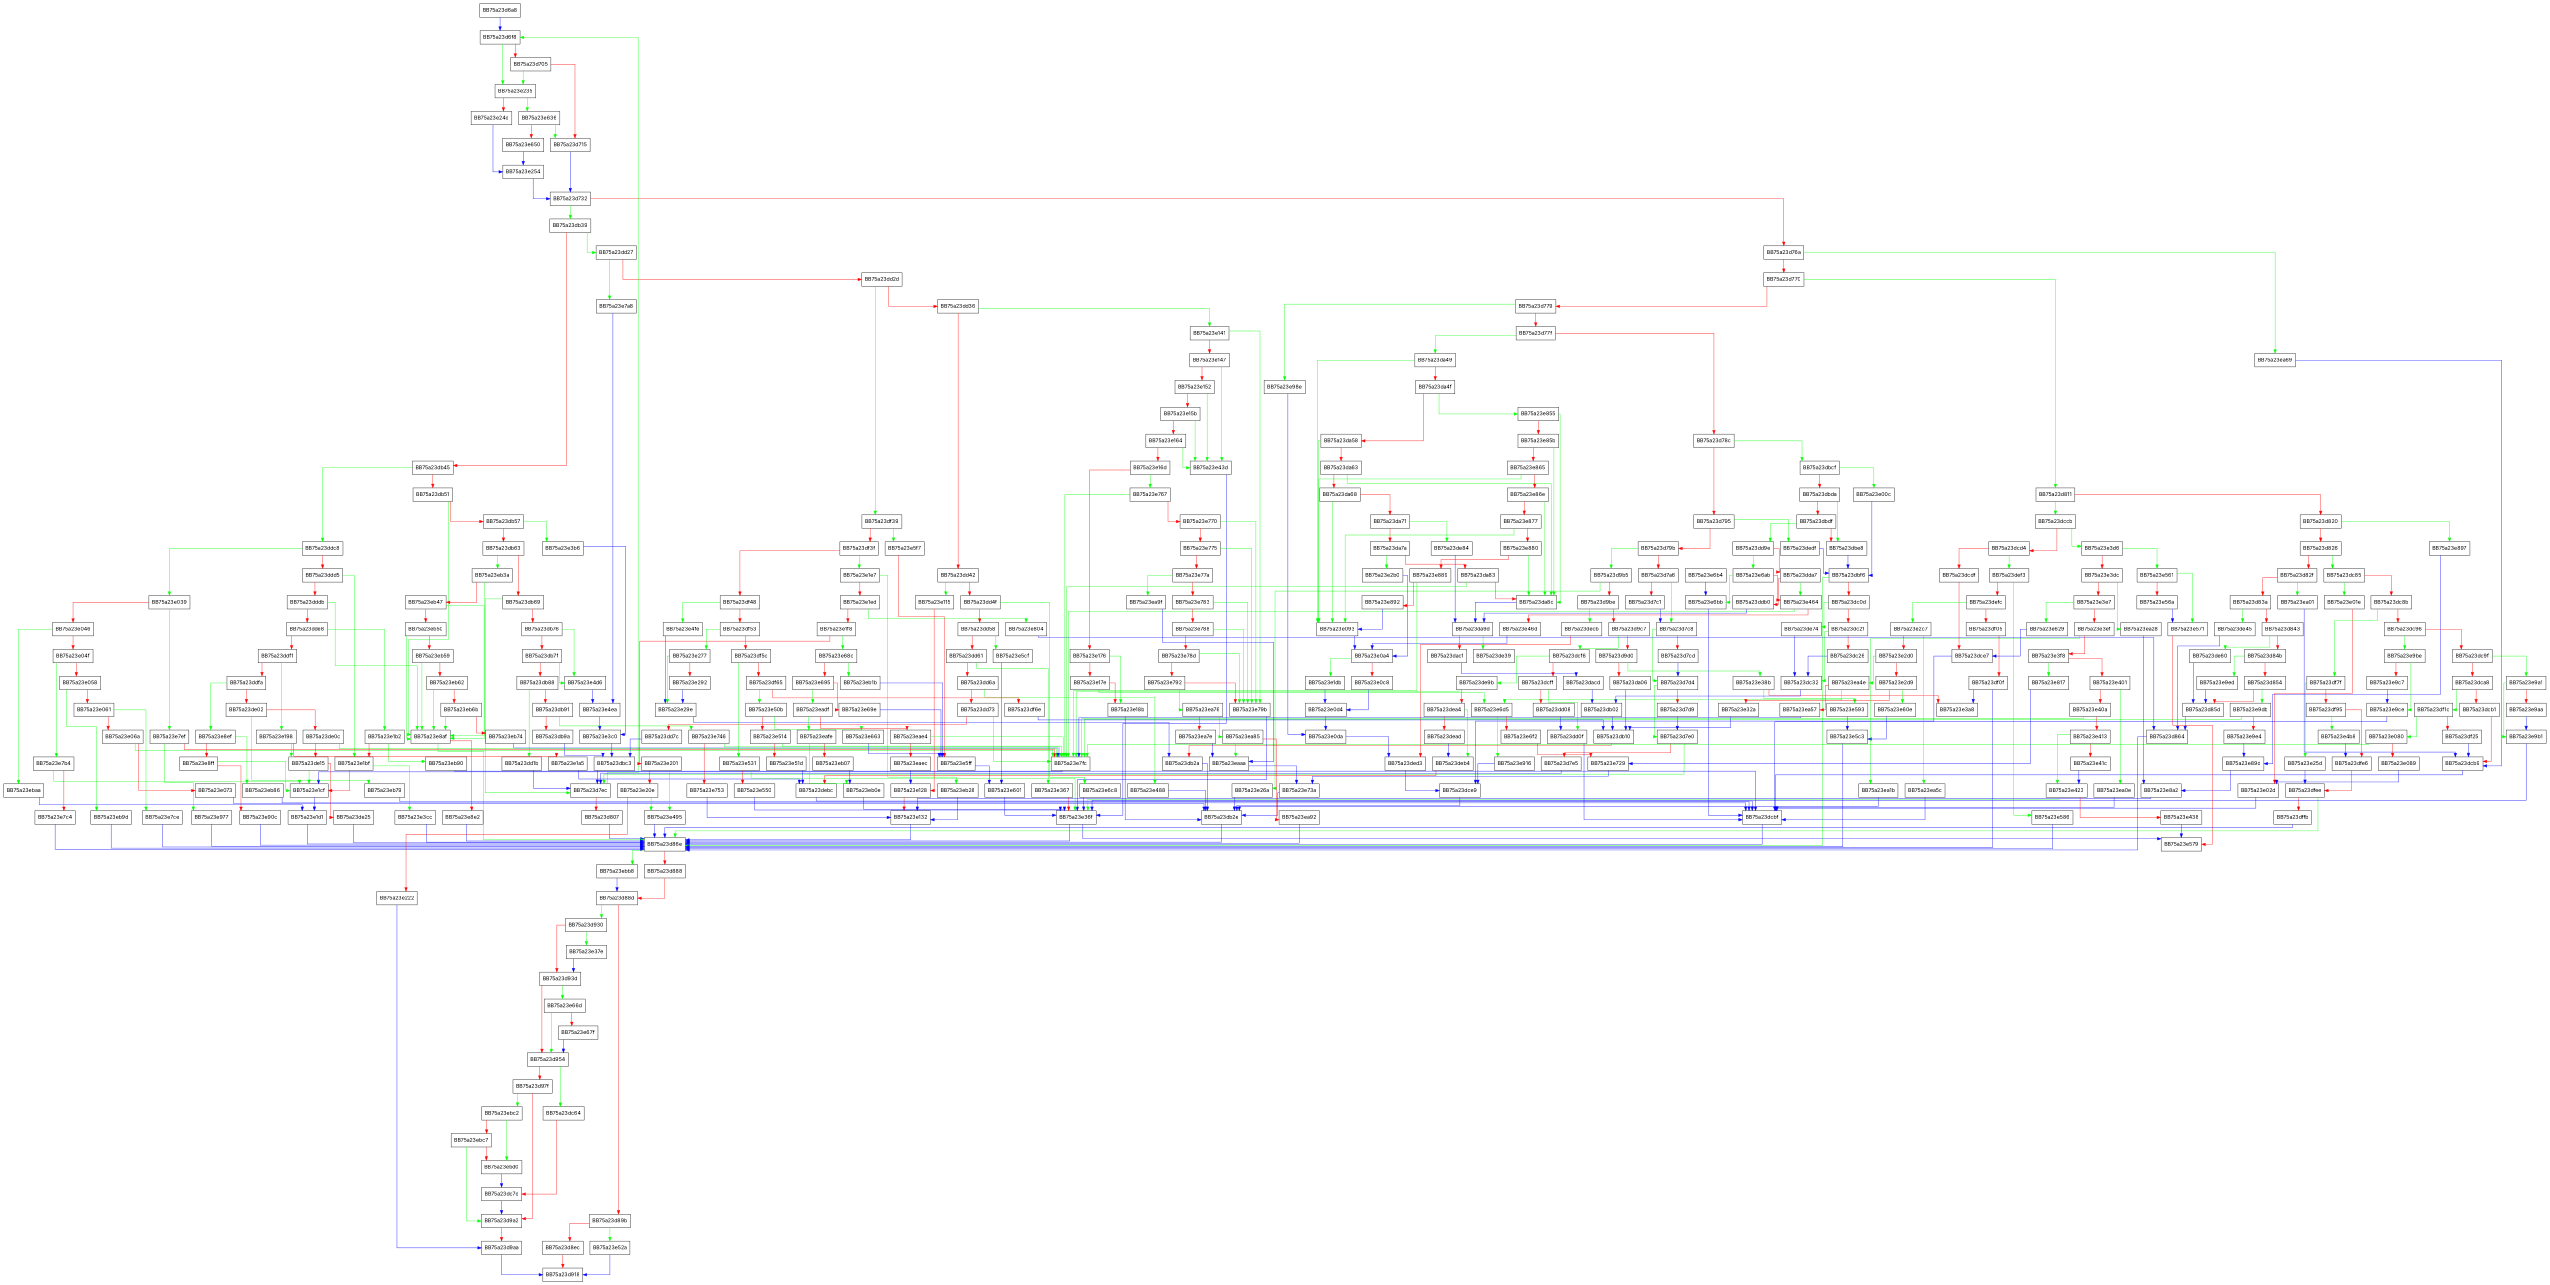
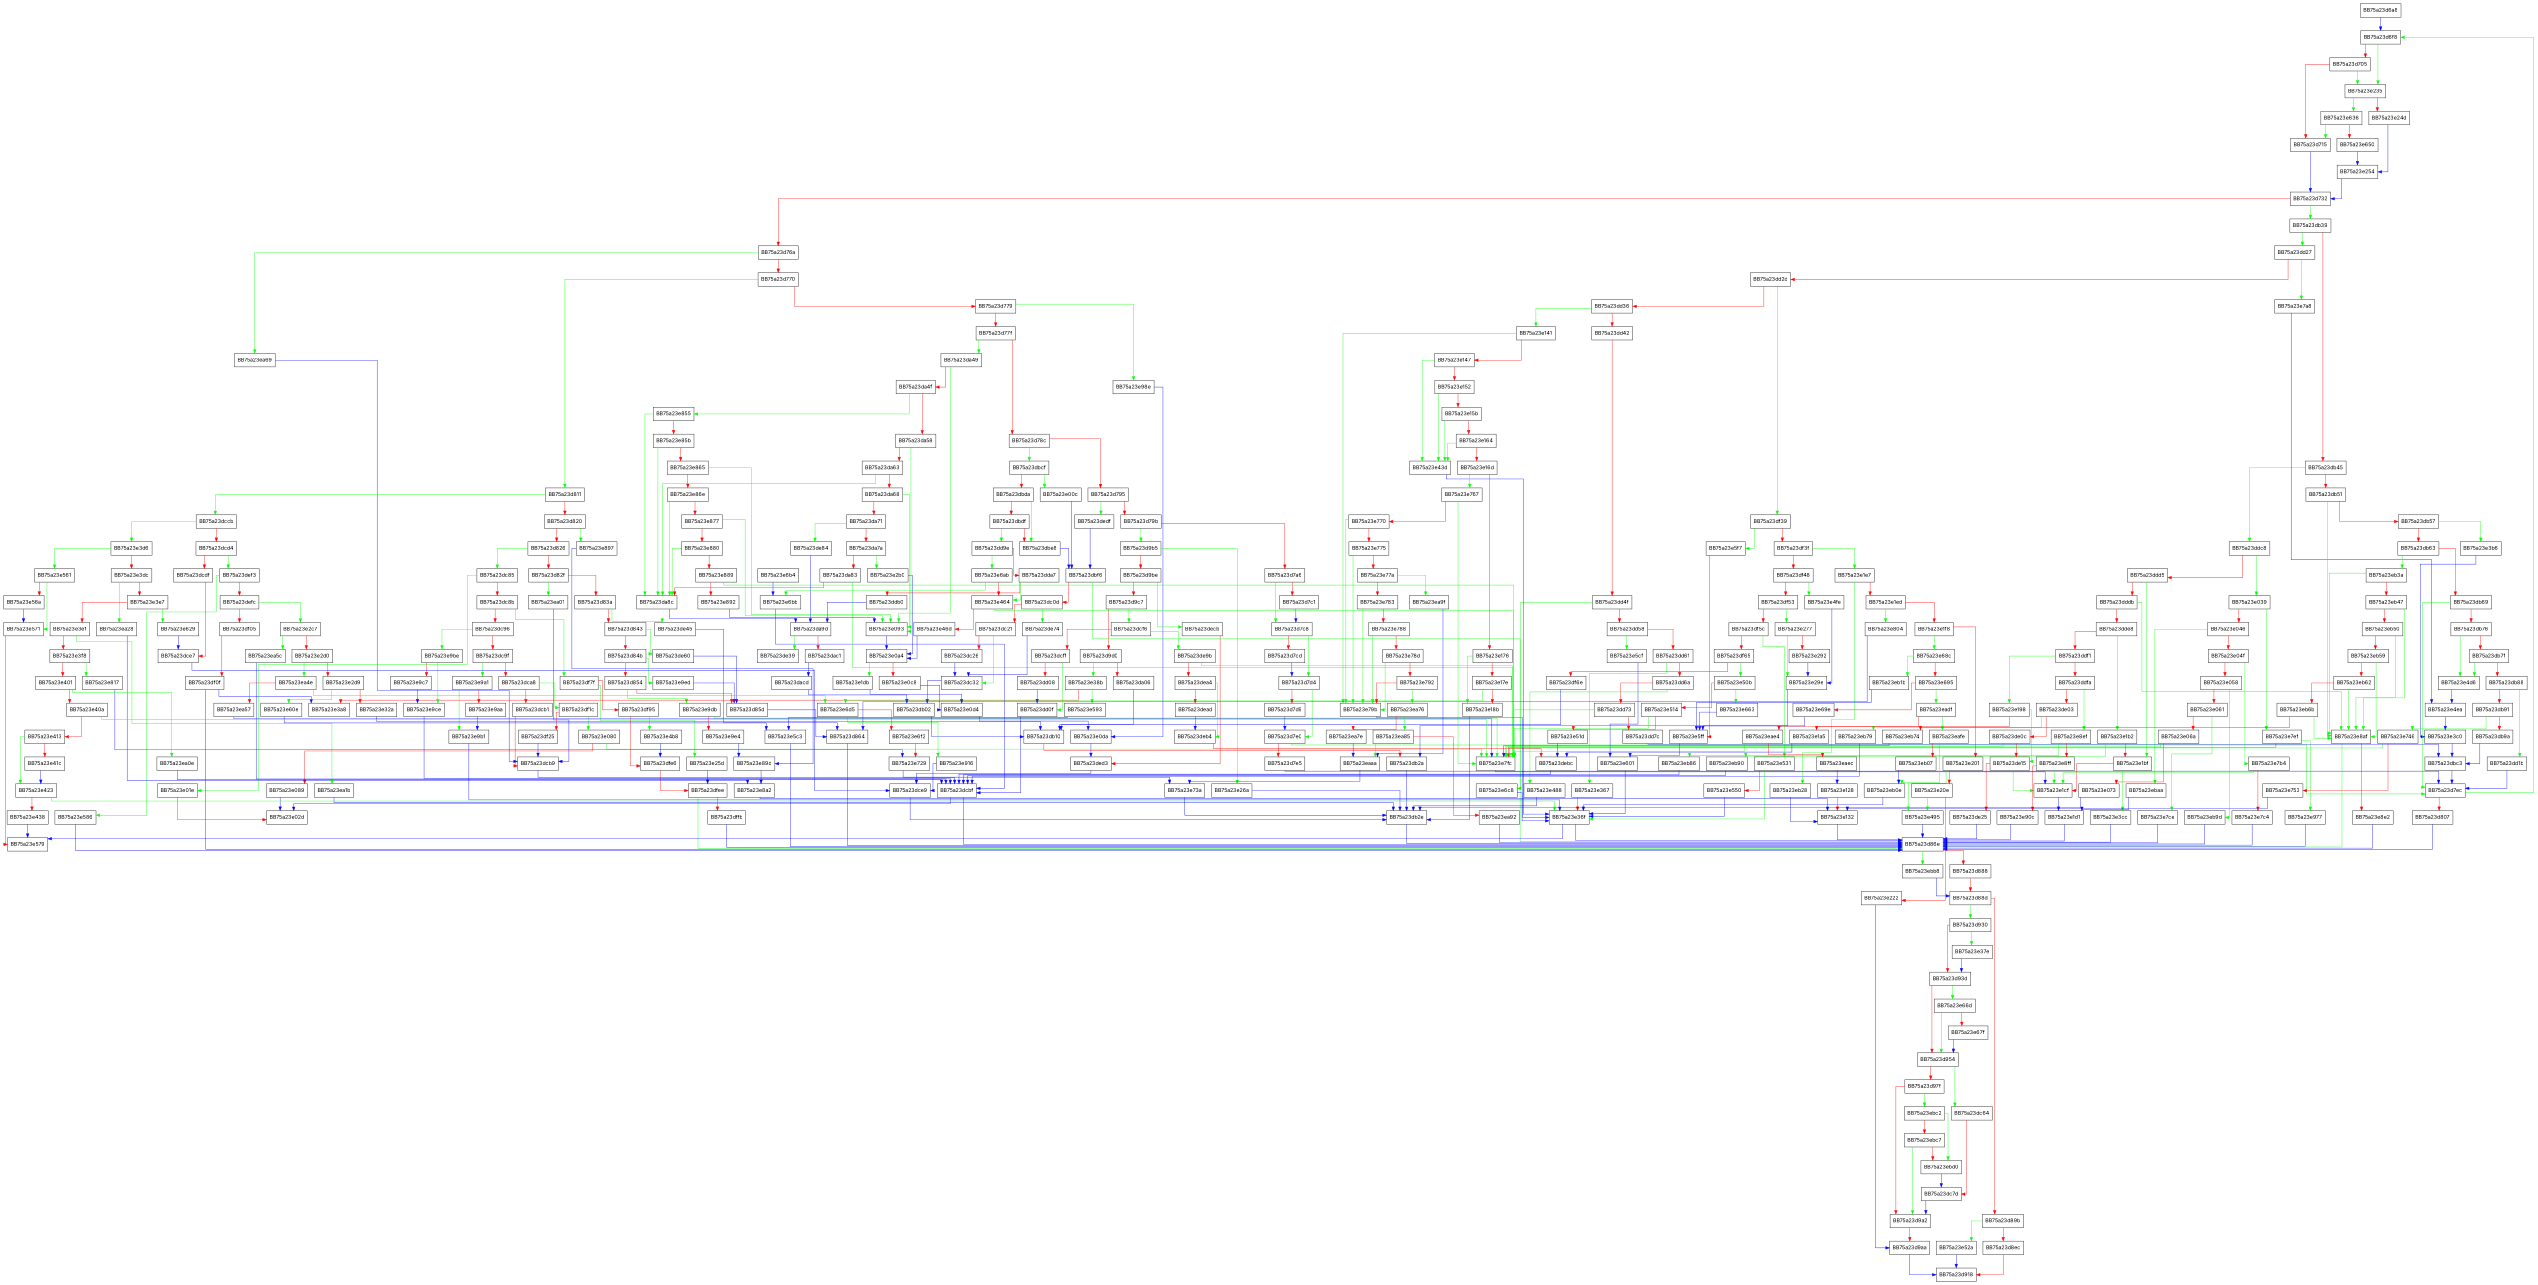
(935, 602) -> none
(246, 710) -> (2057, 710)
(2120, 808) -> (623, 804)
